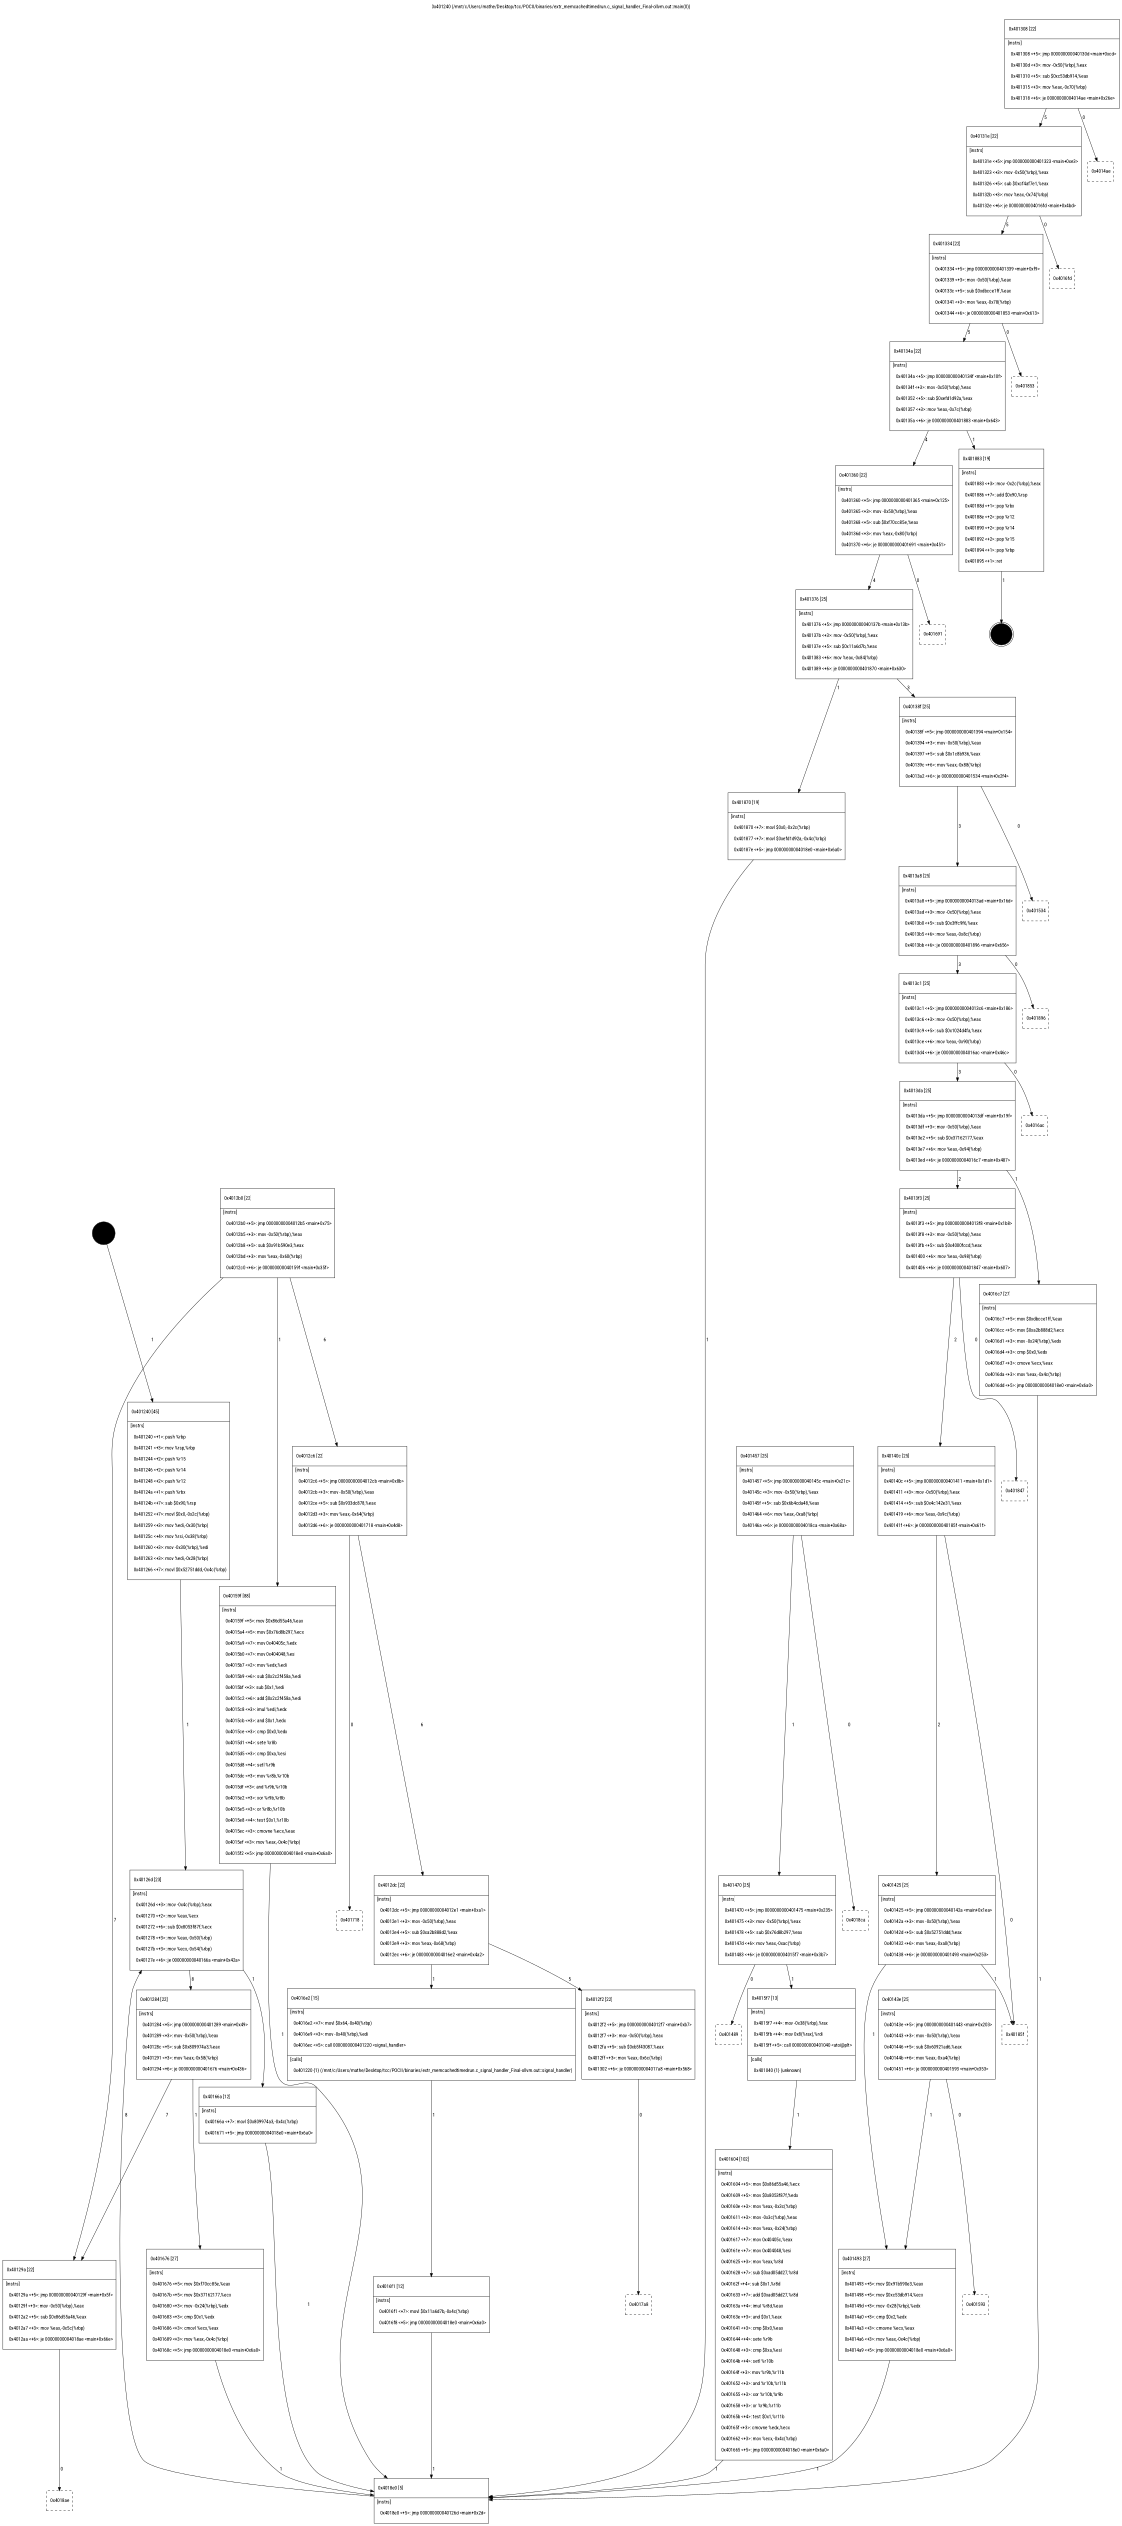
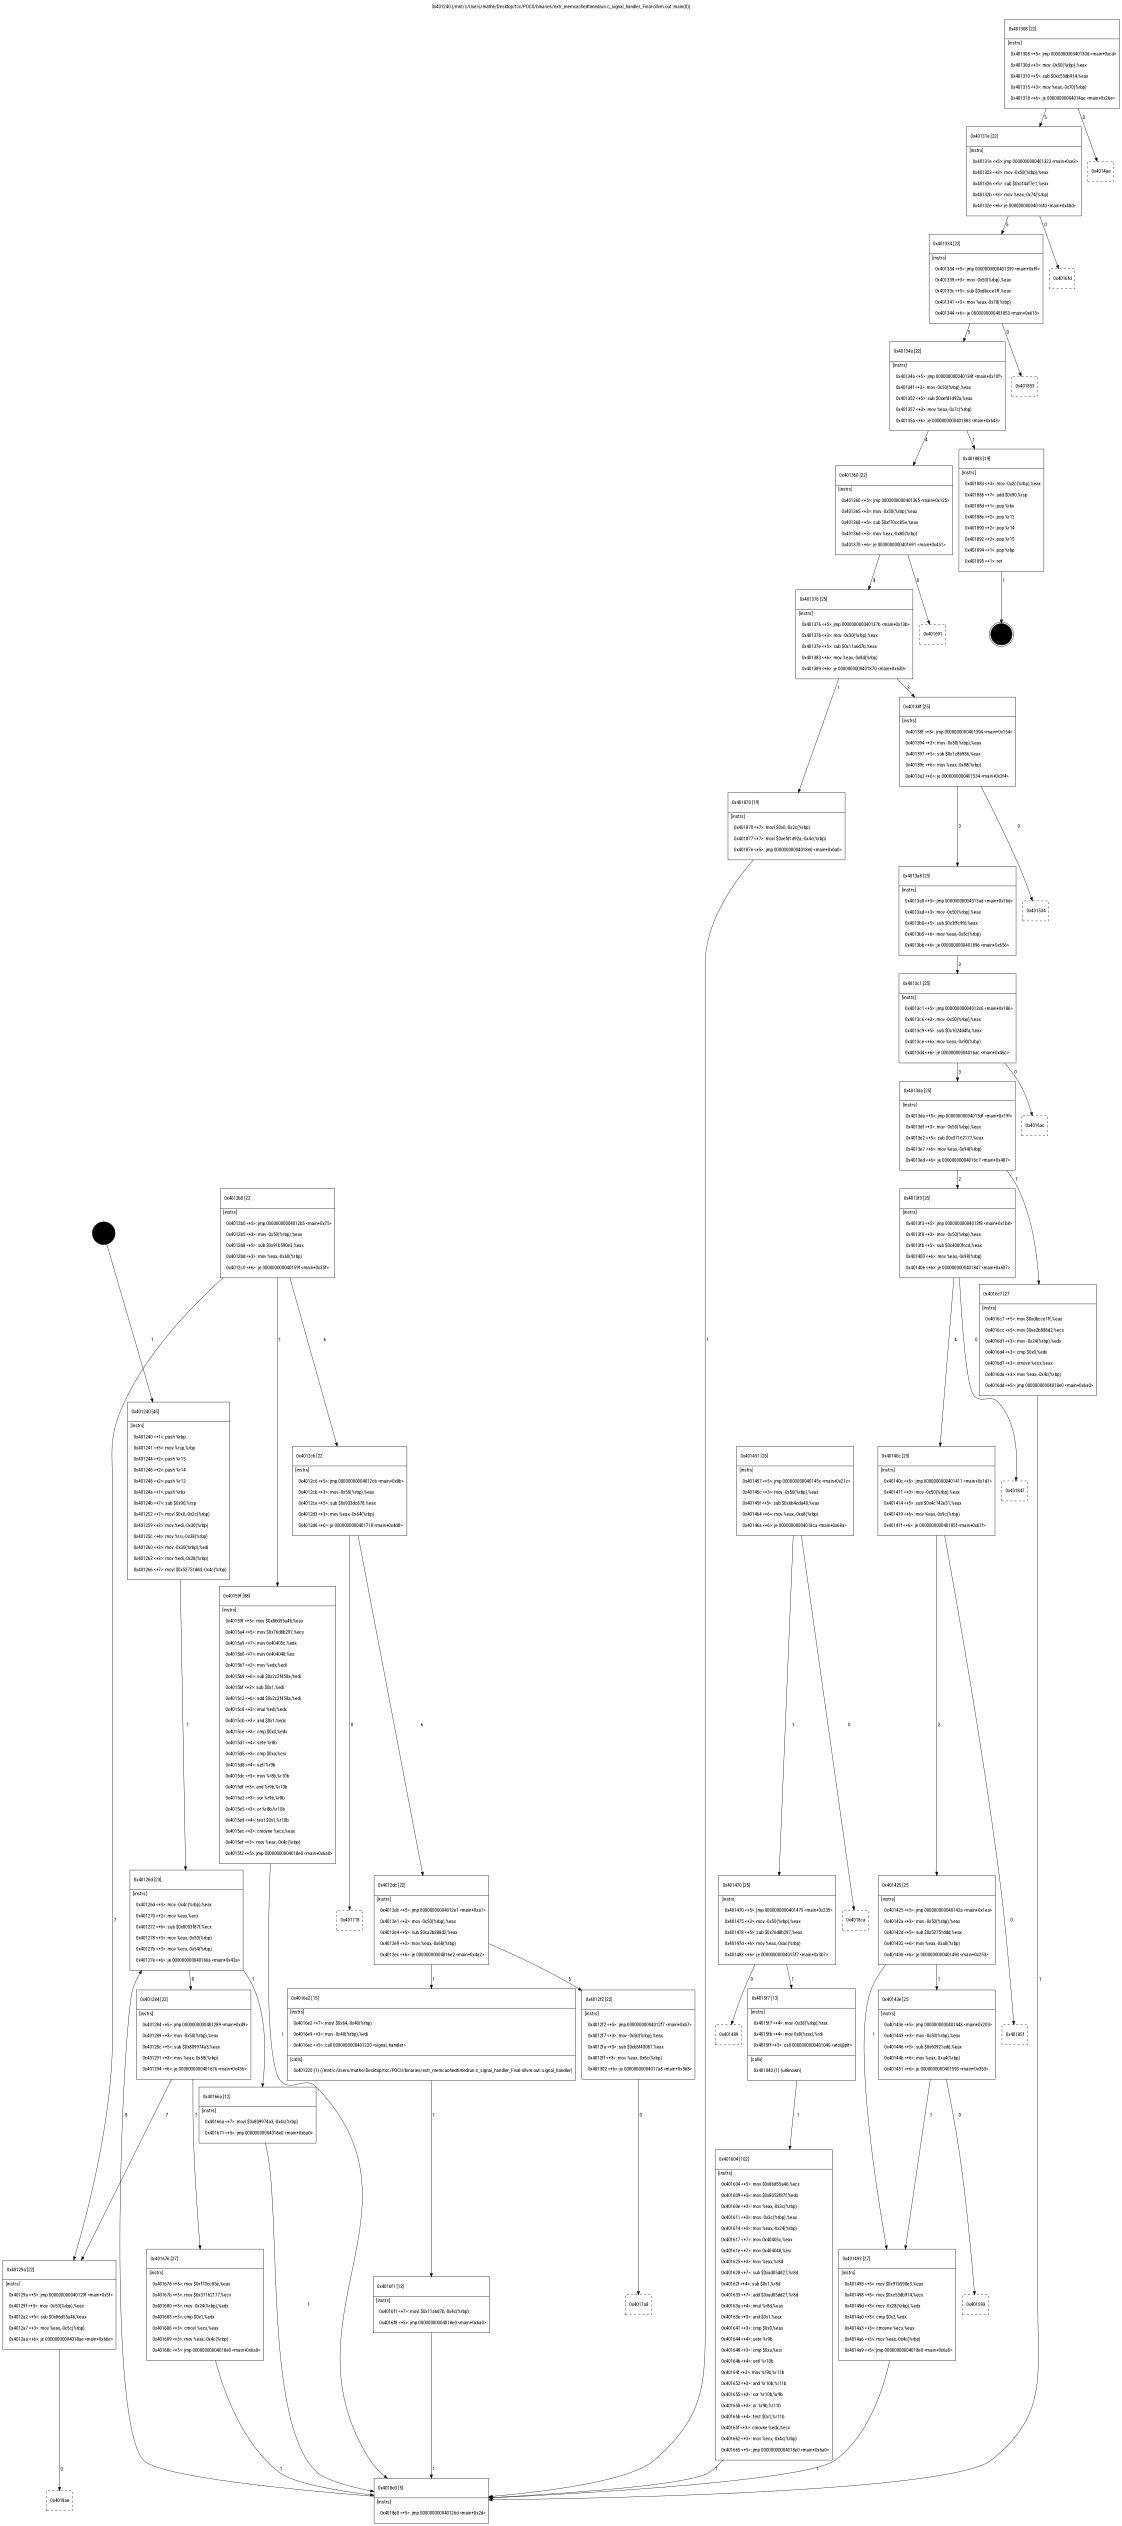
(1036, 1018) -> none
(955, 1340) -> (955, 1340)
(1000, 1991) -> (937, 1976)
